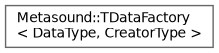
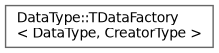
(109, 26) -> (109, 26)
